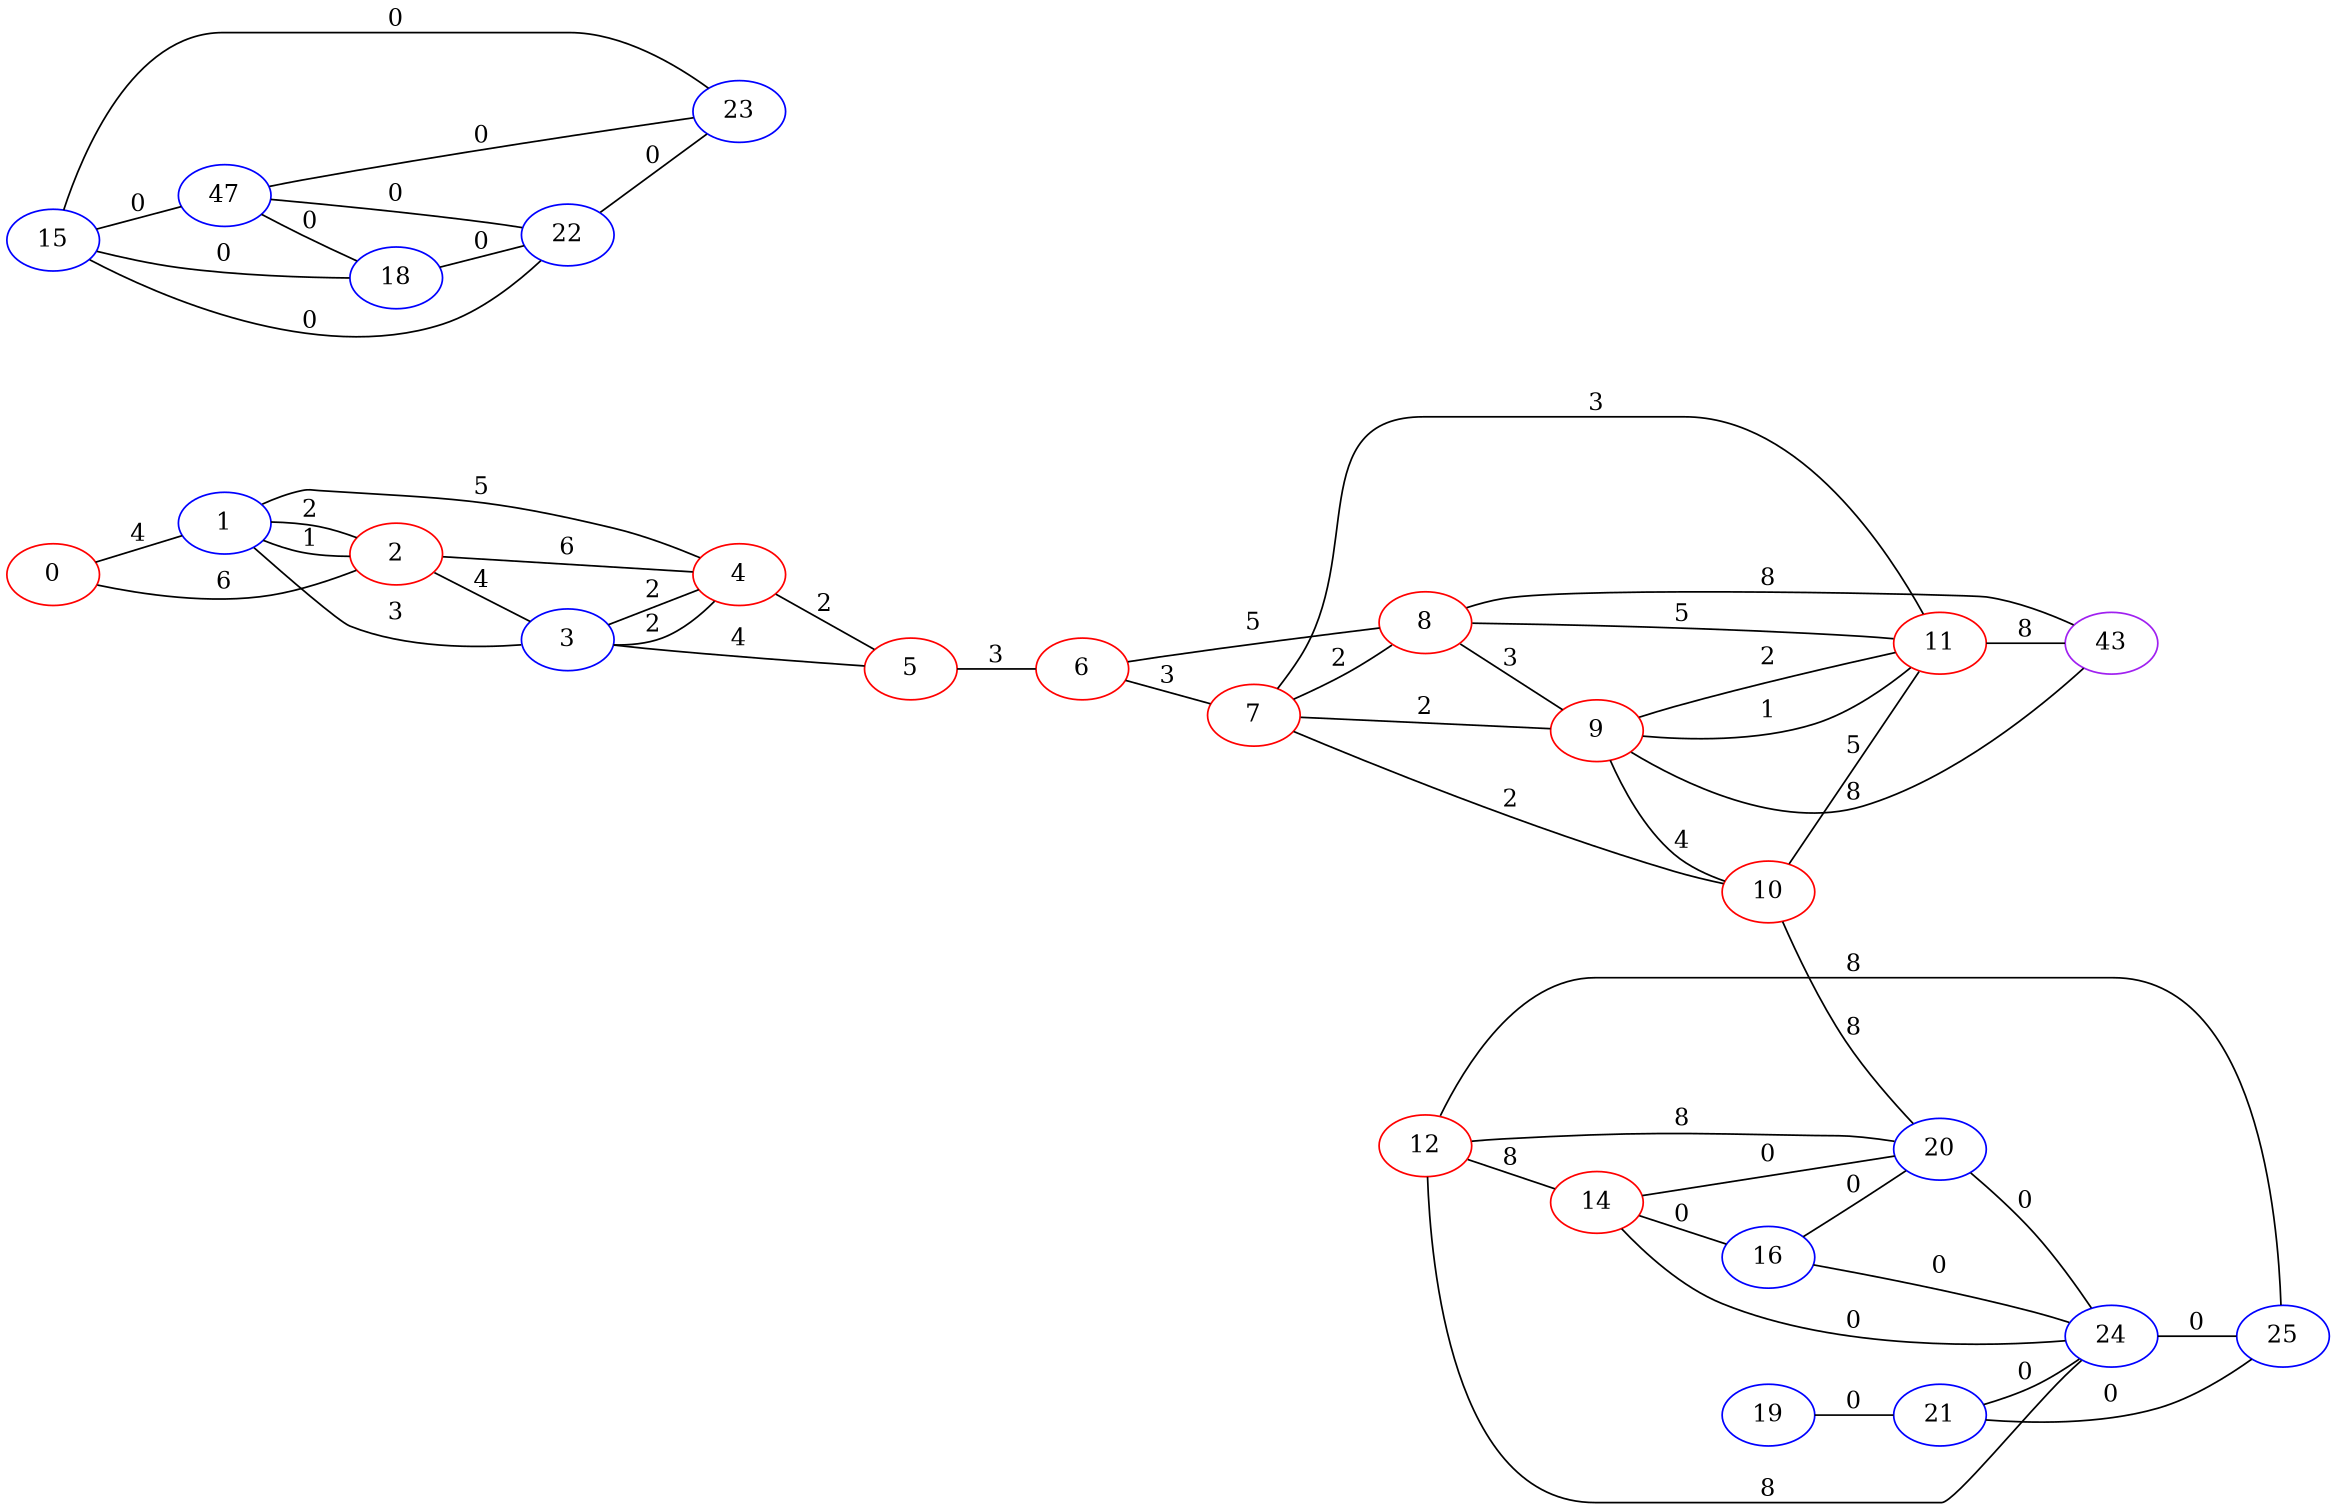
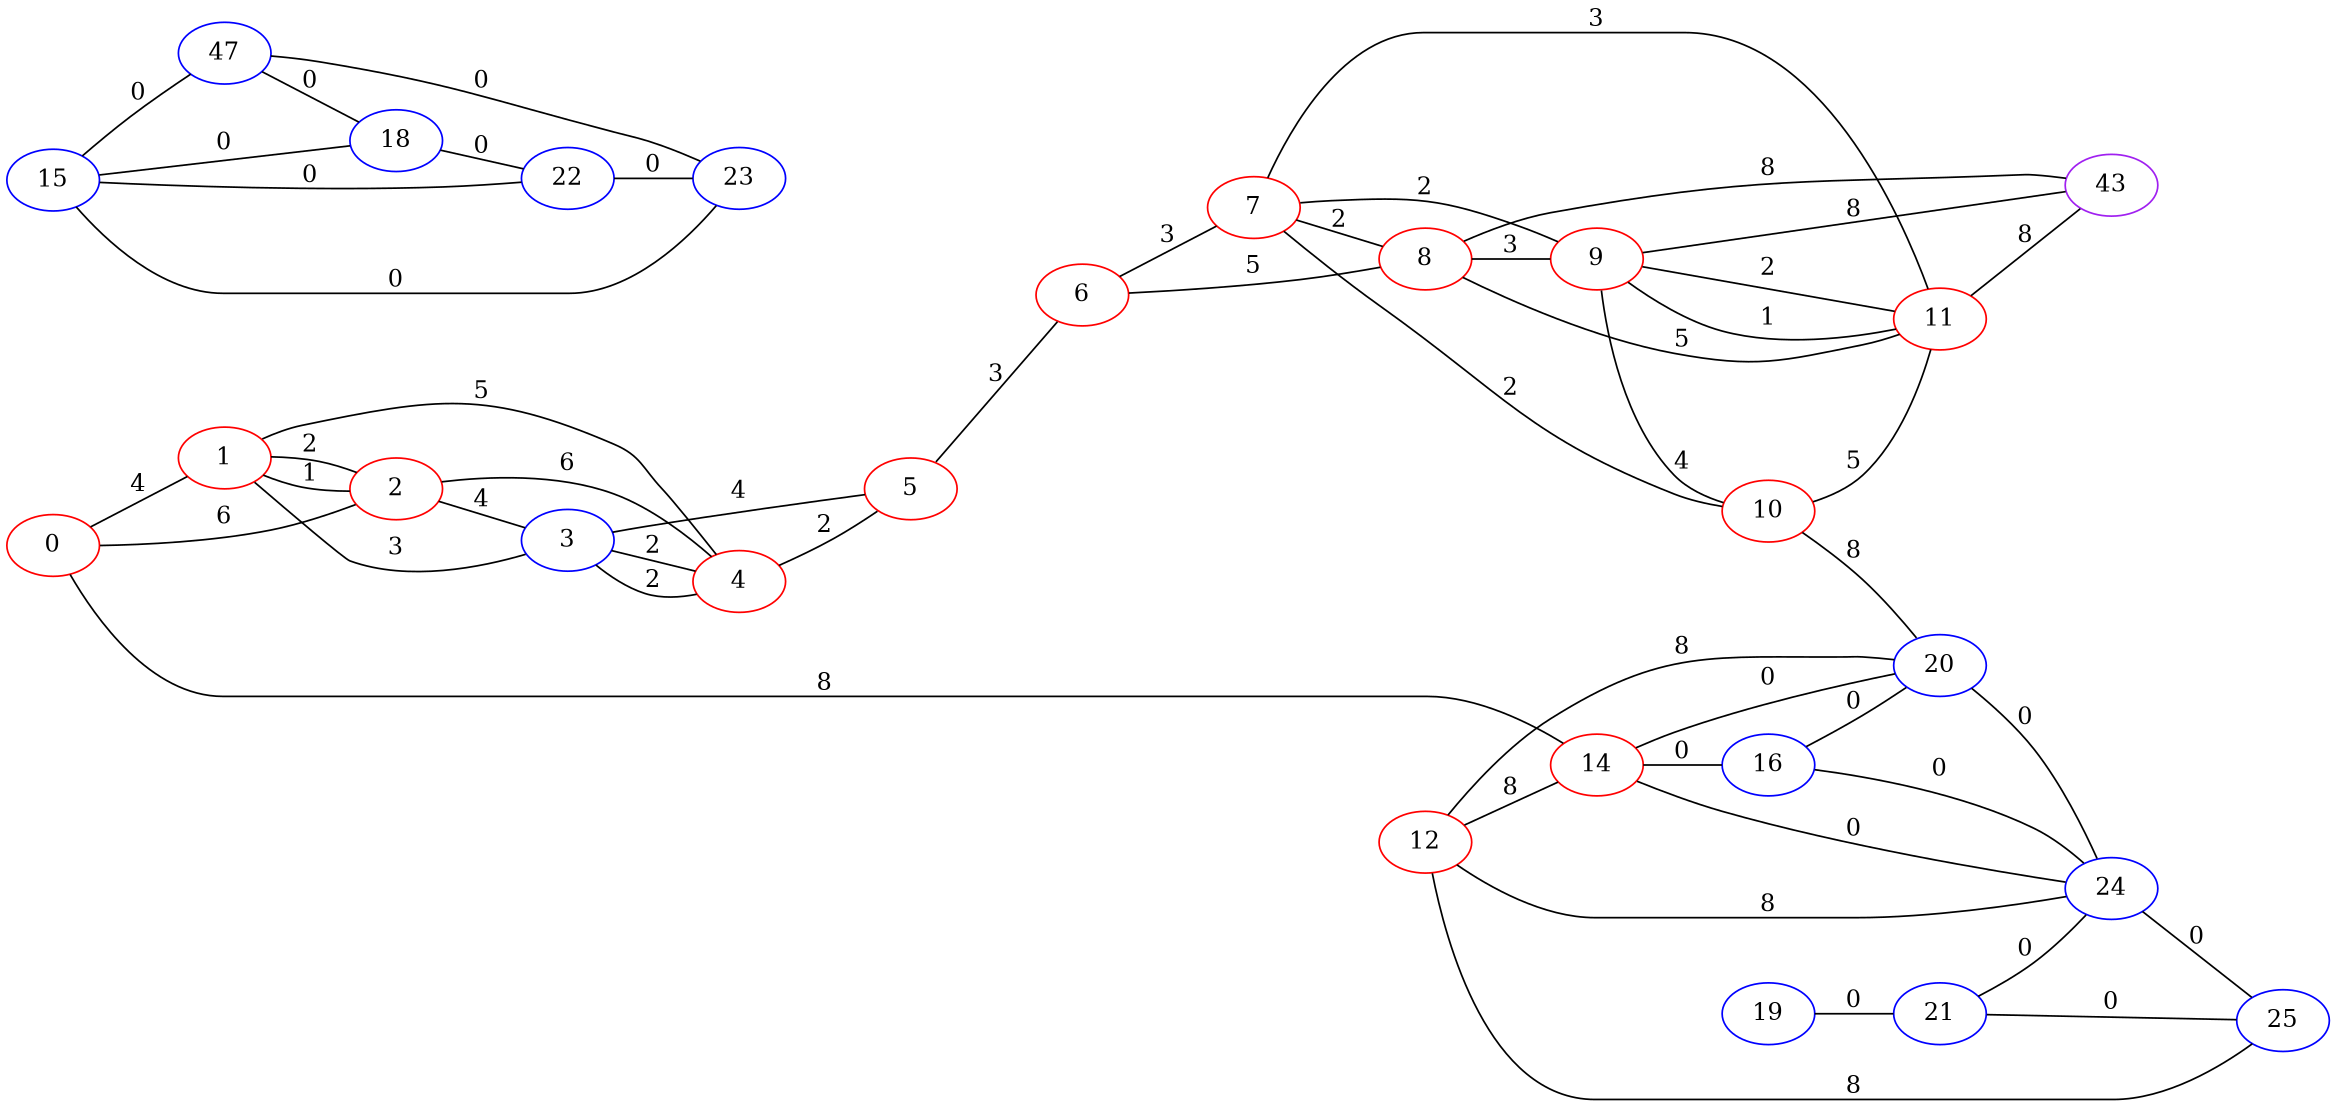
(397, 212) -> none
(225, 523) -> (225, 458)
none -> (796, 696)
